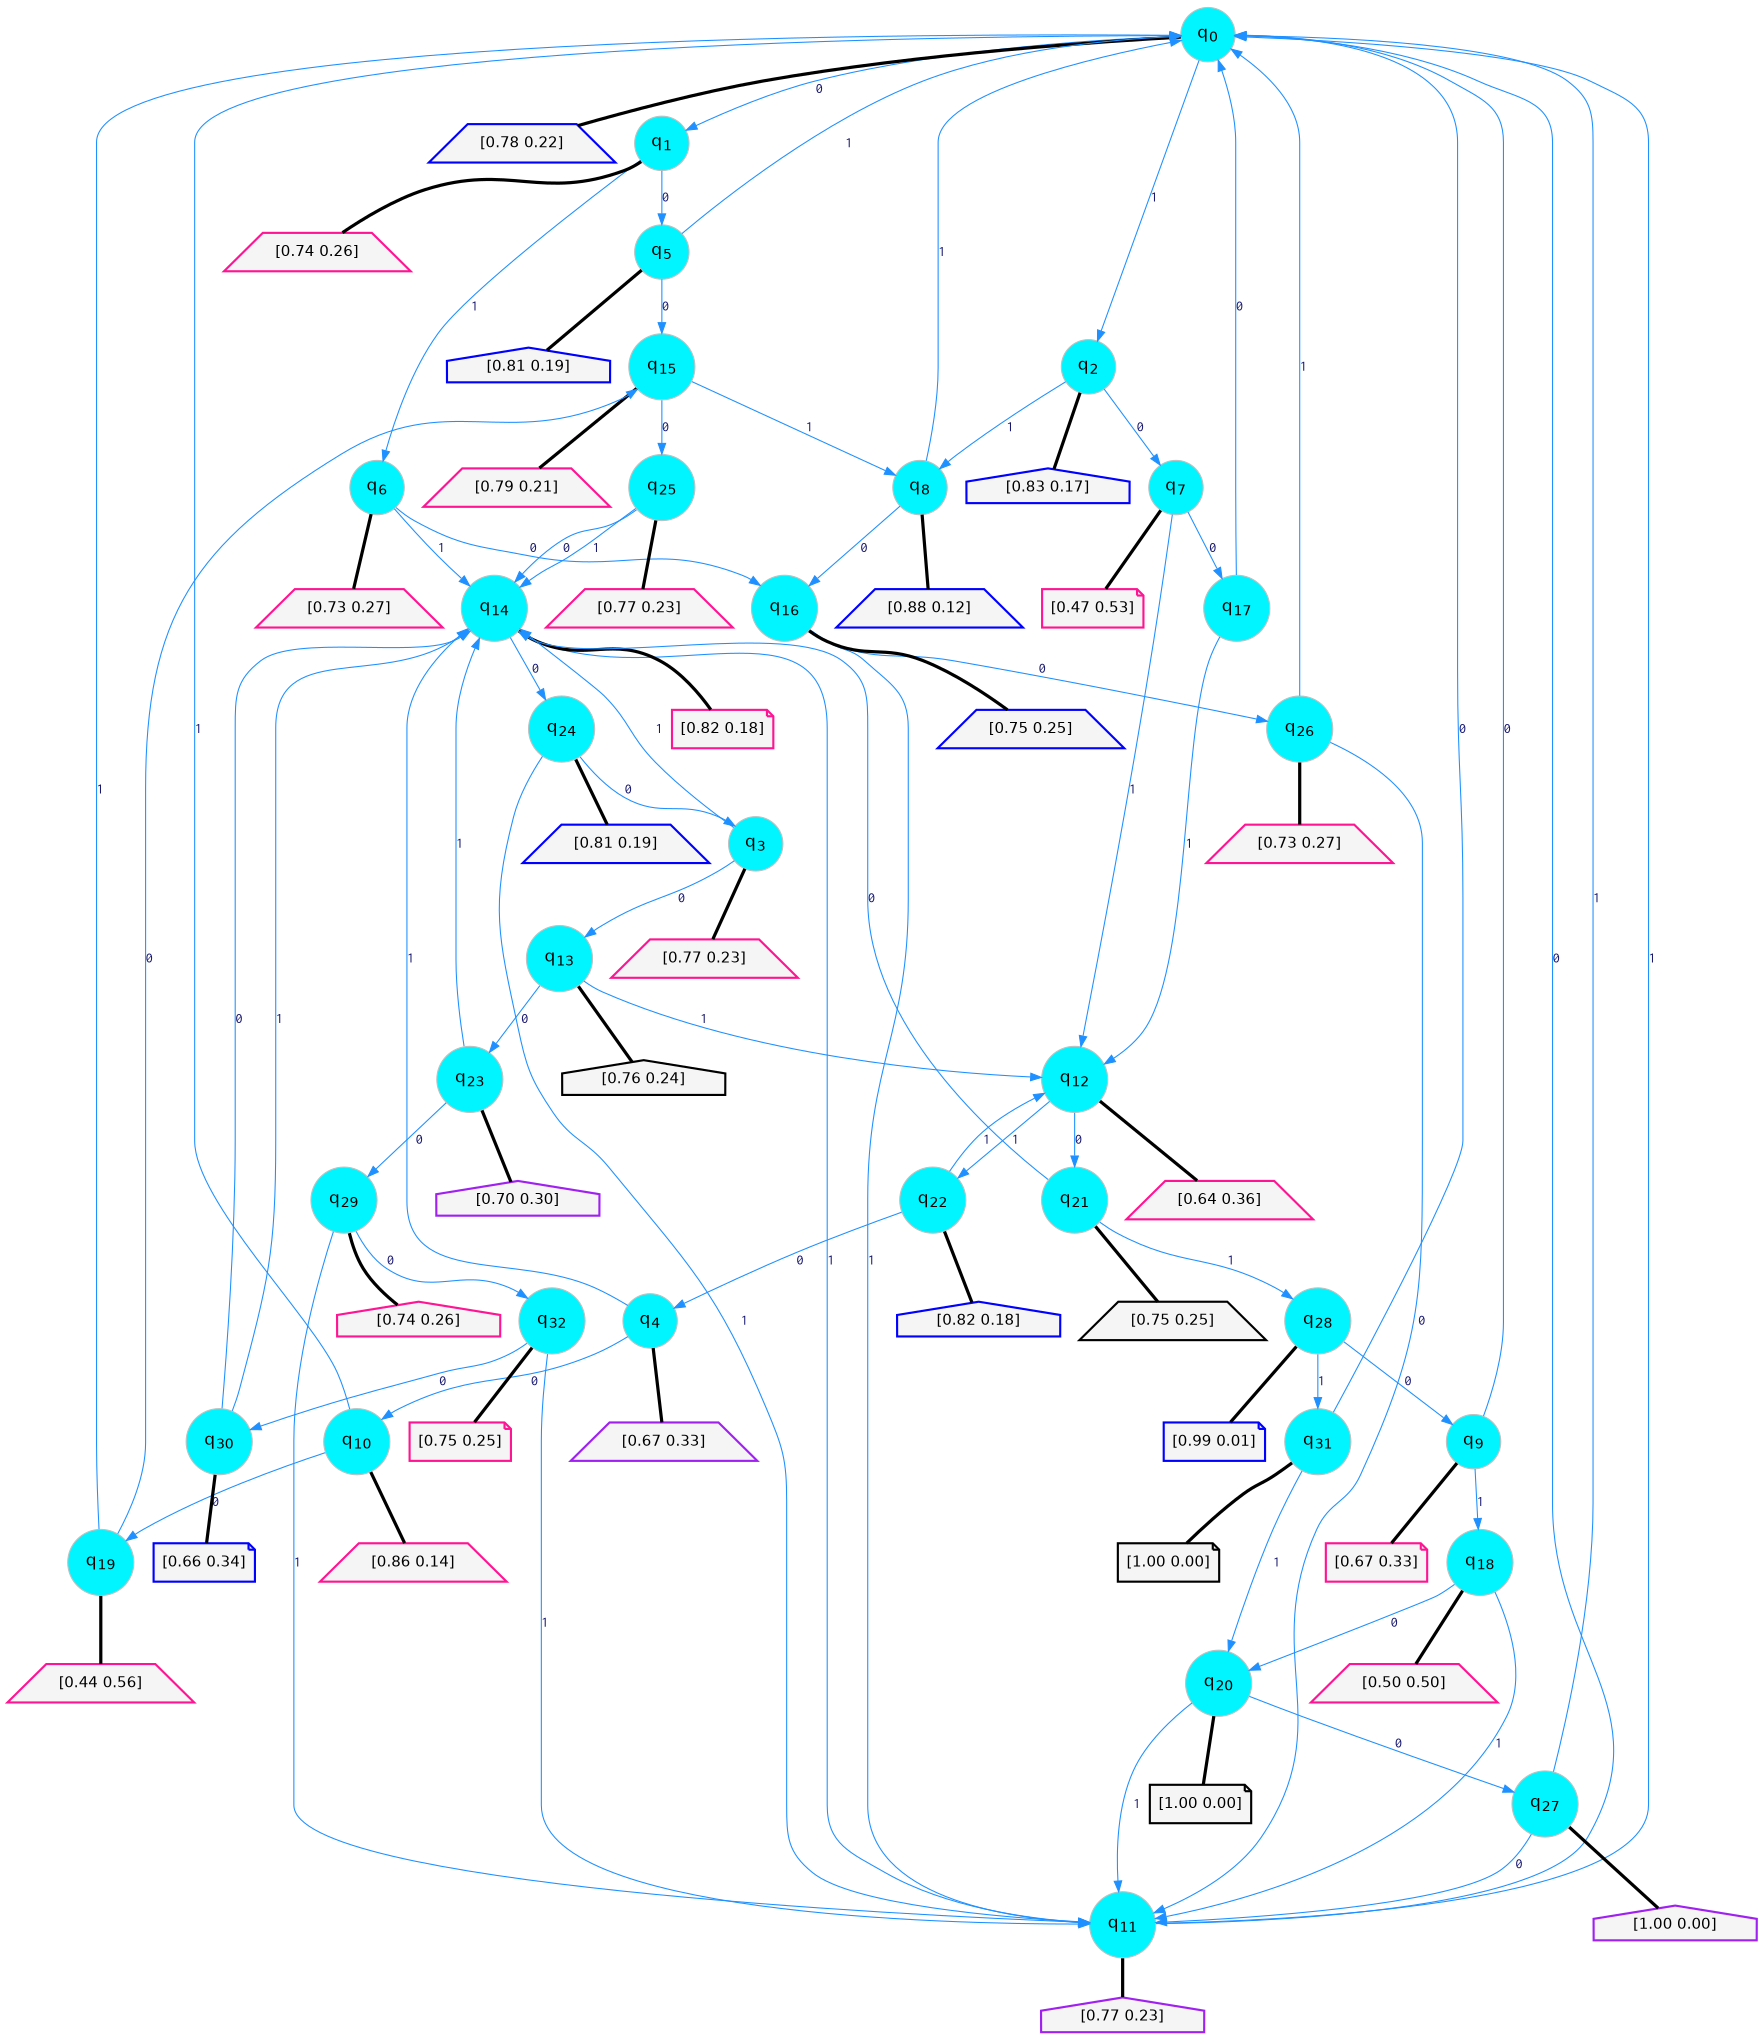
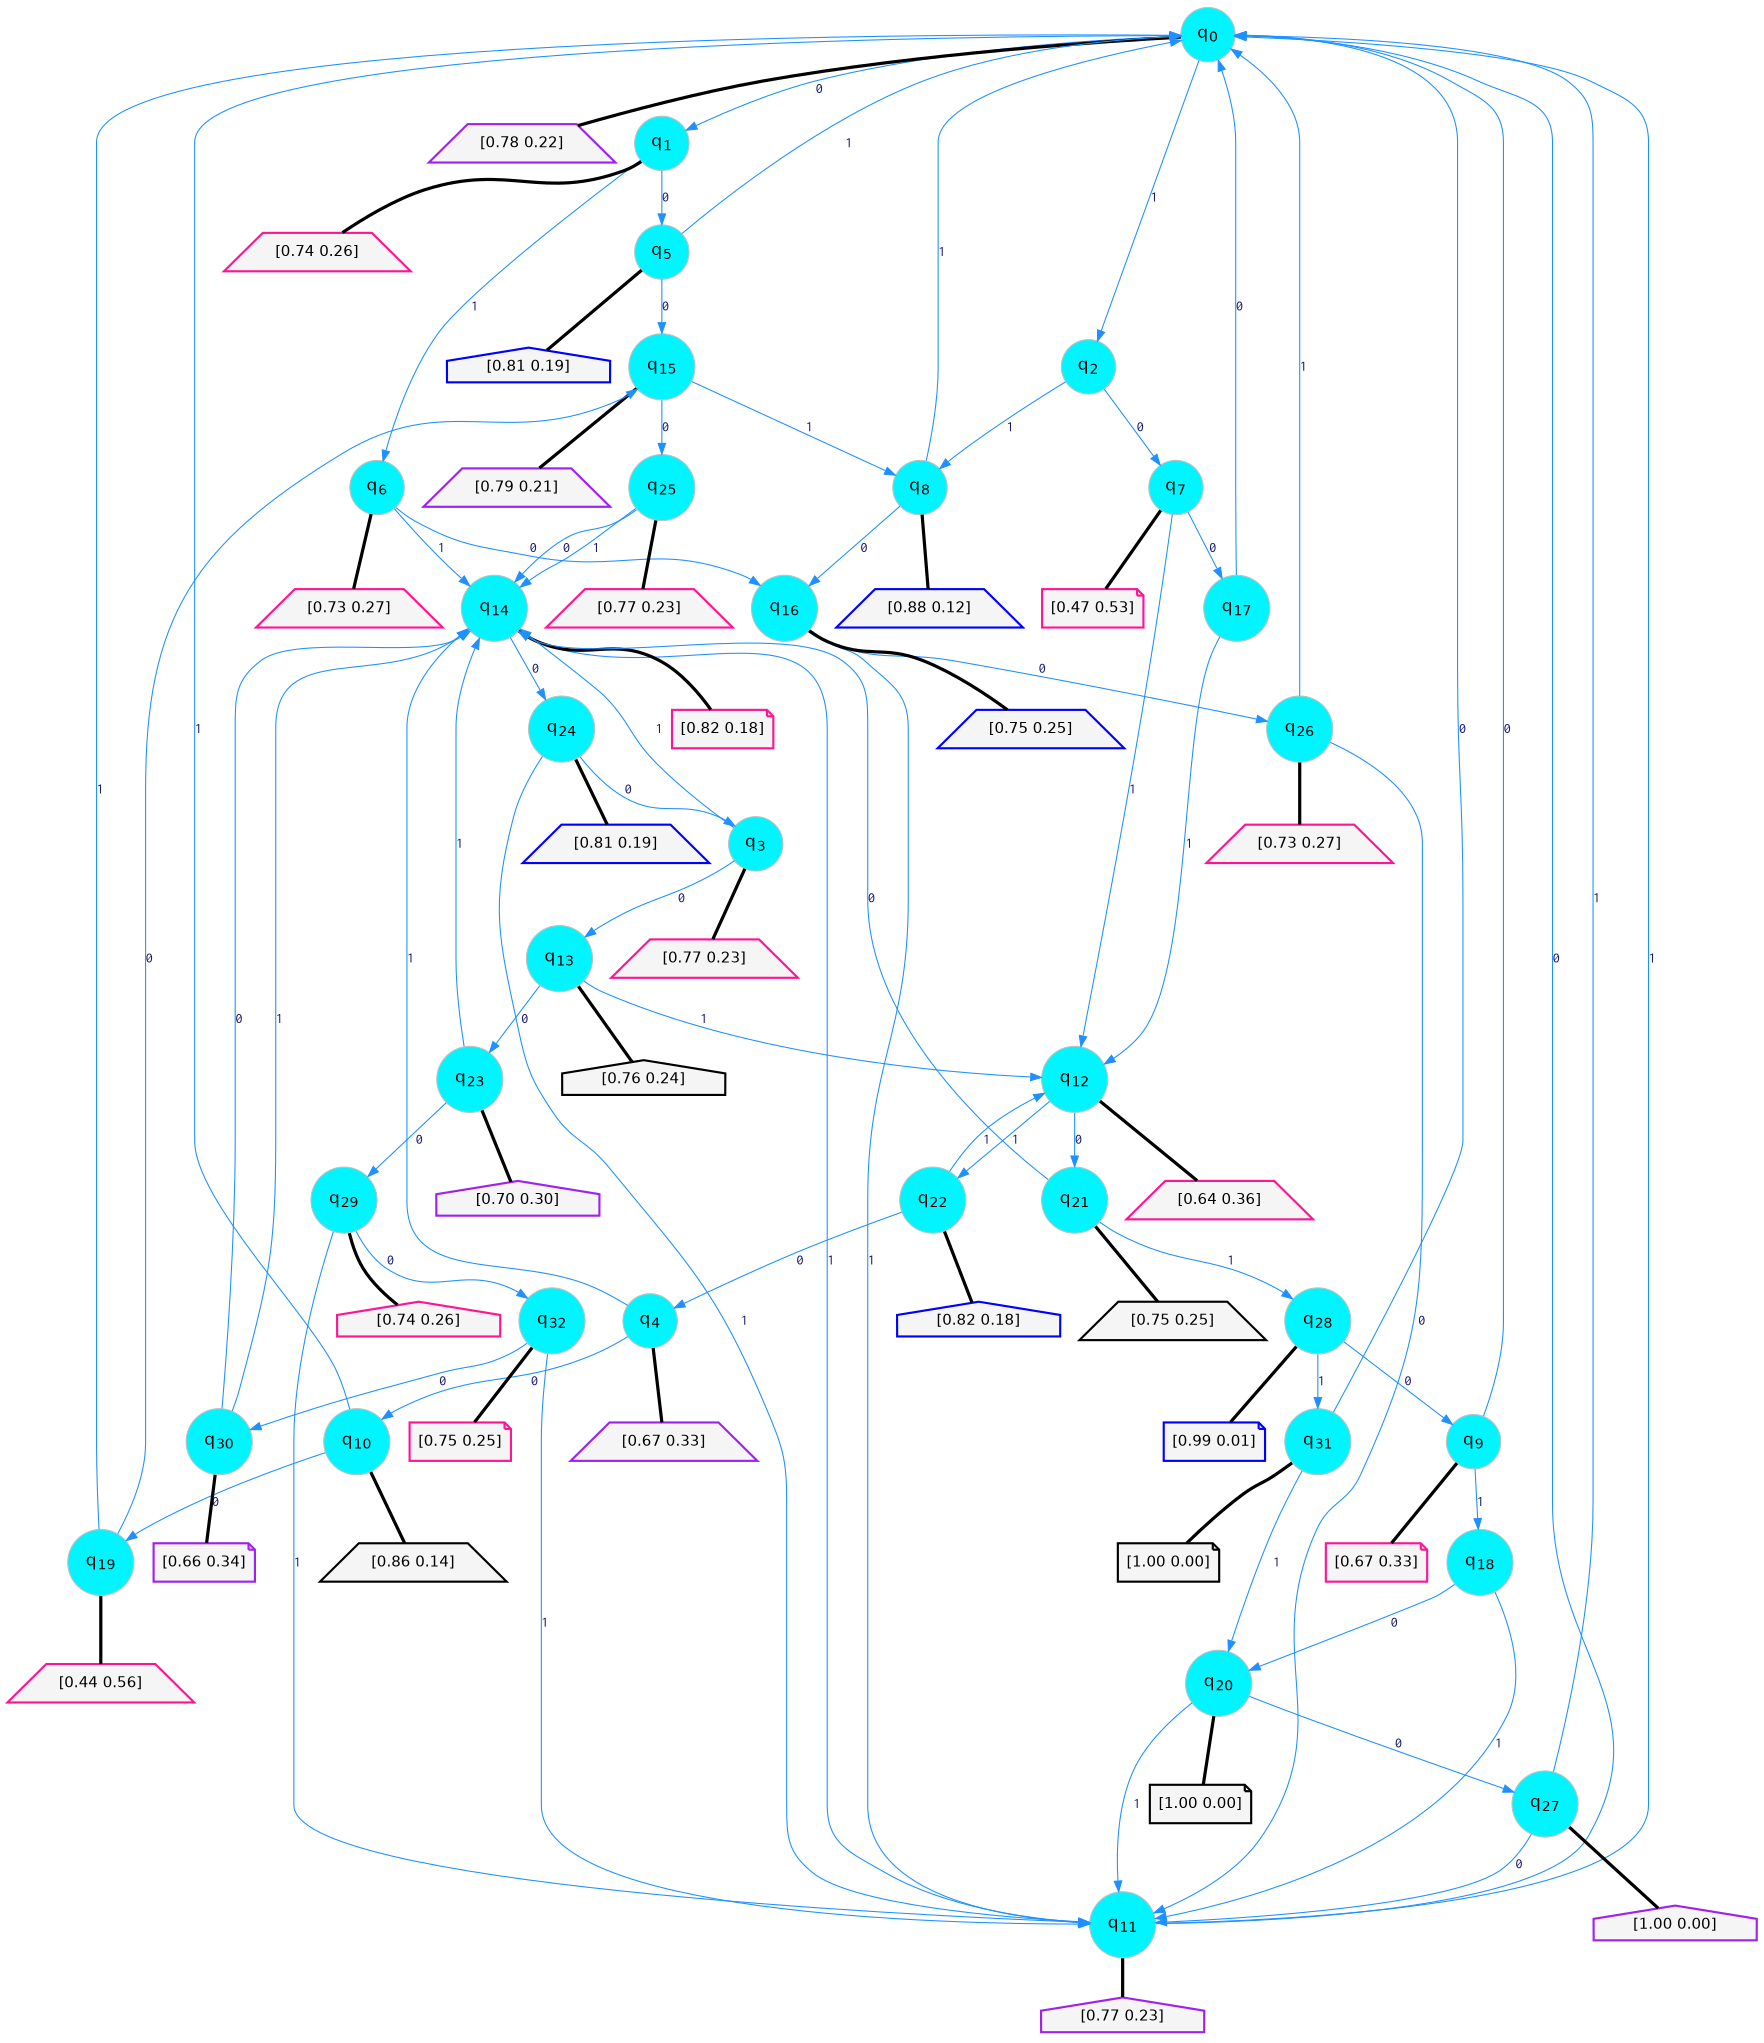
(522, 143) -> (522, 143)
(517, 488) -> (517, 488)
(1048, 488) -> none
(204, 1562) -> (204, 1562)
(413, 1562) -> (413, 1562)
(1404, 1683) -> none
